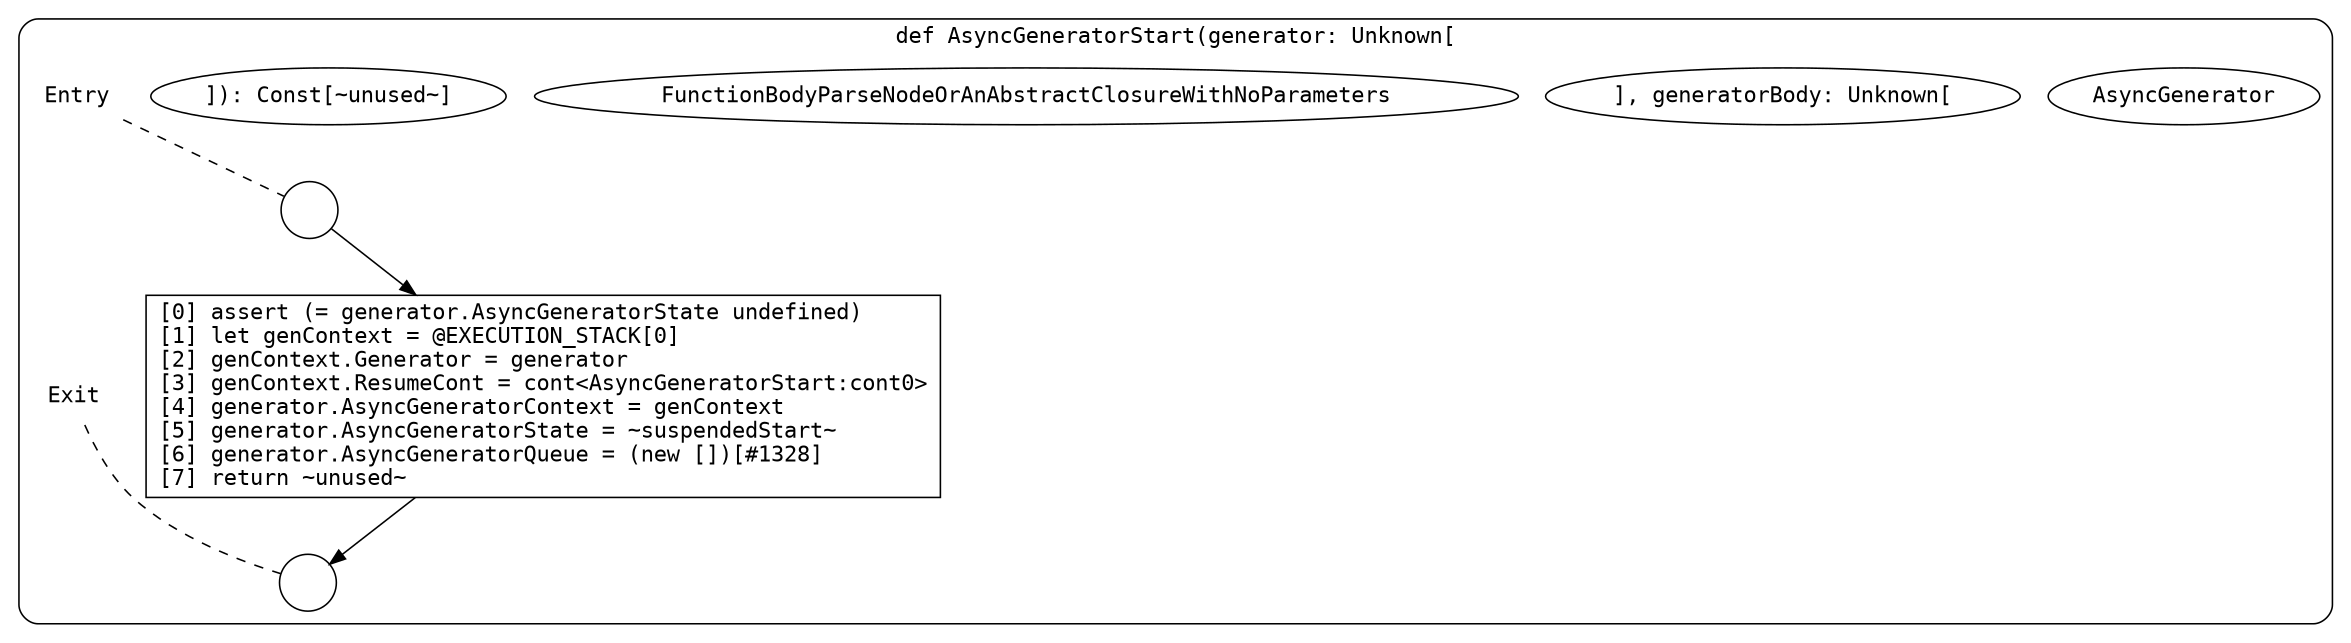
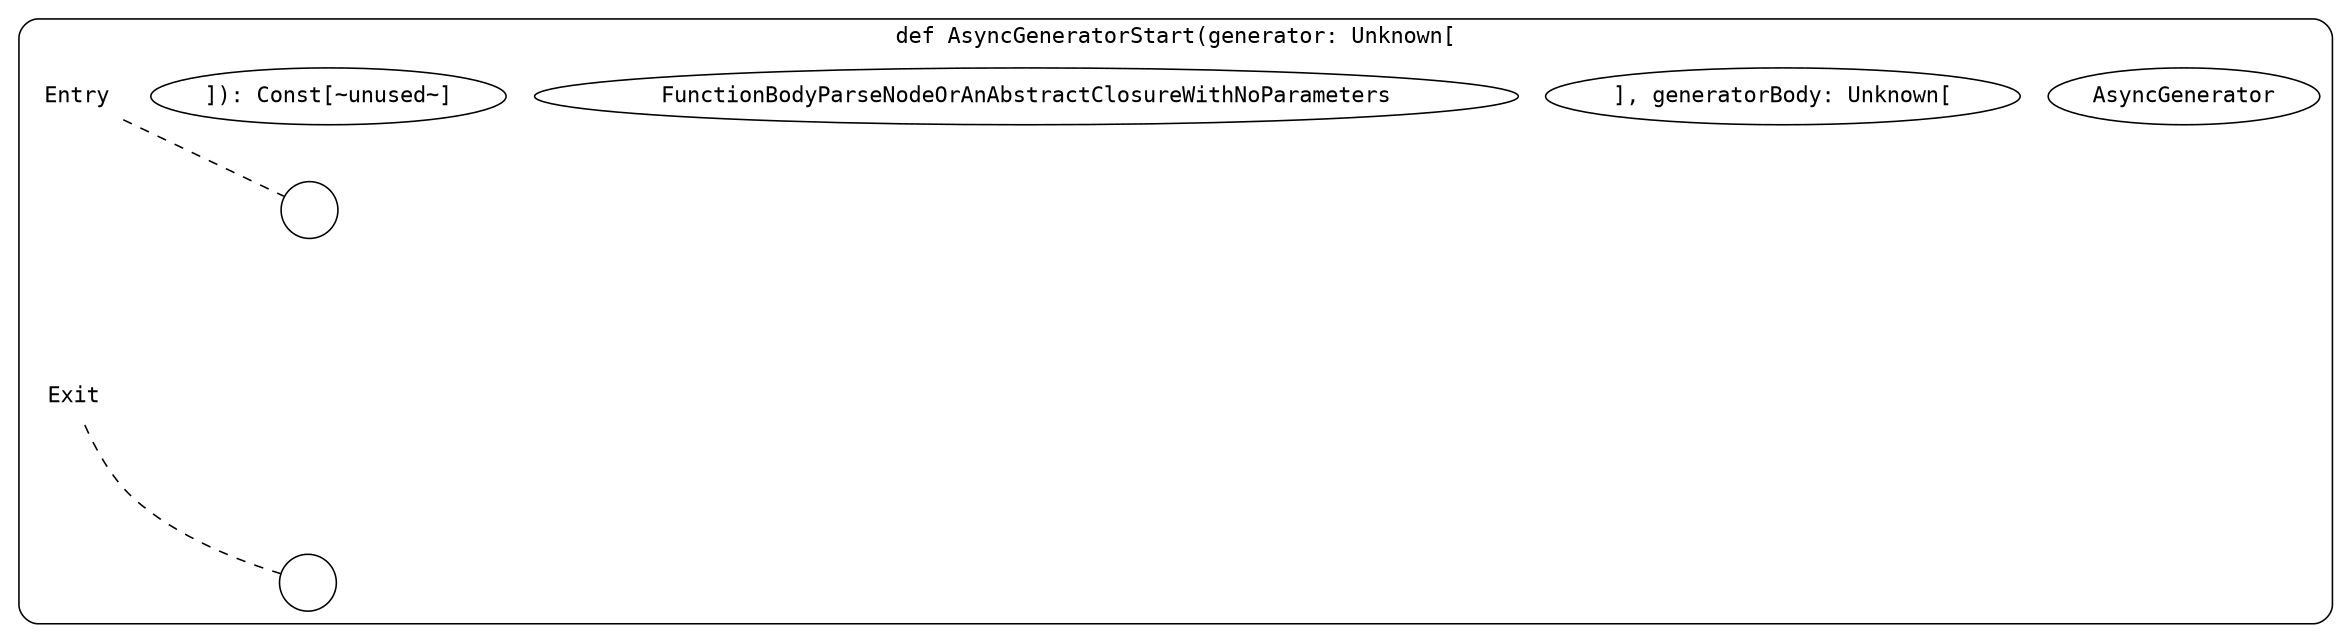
(543, 396) -> none
